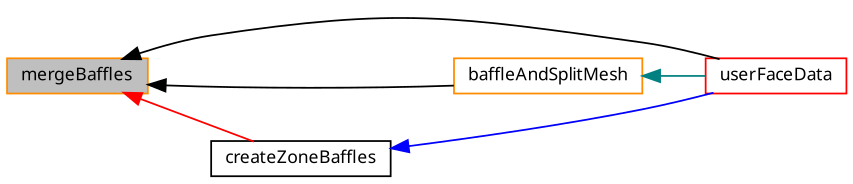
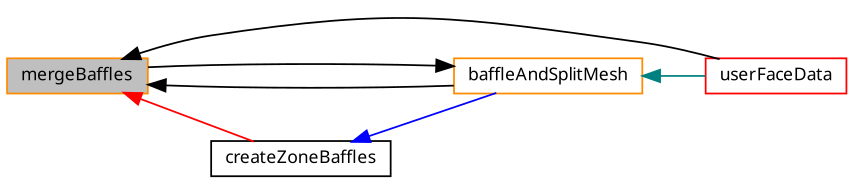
none -> (292, 64)
(562, 124) -> (433, 115)
